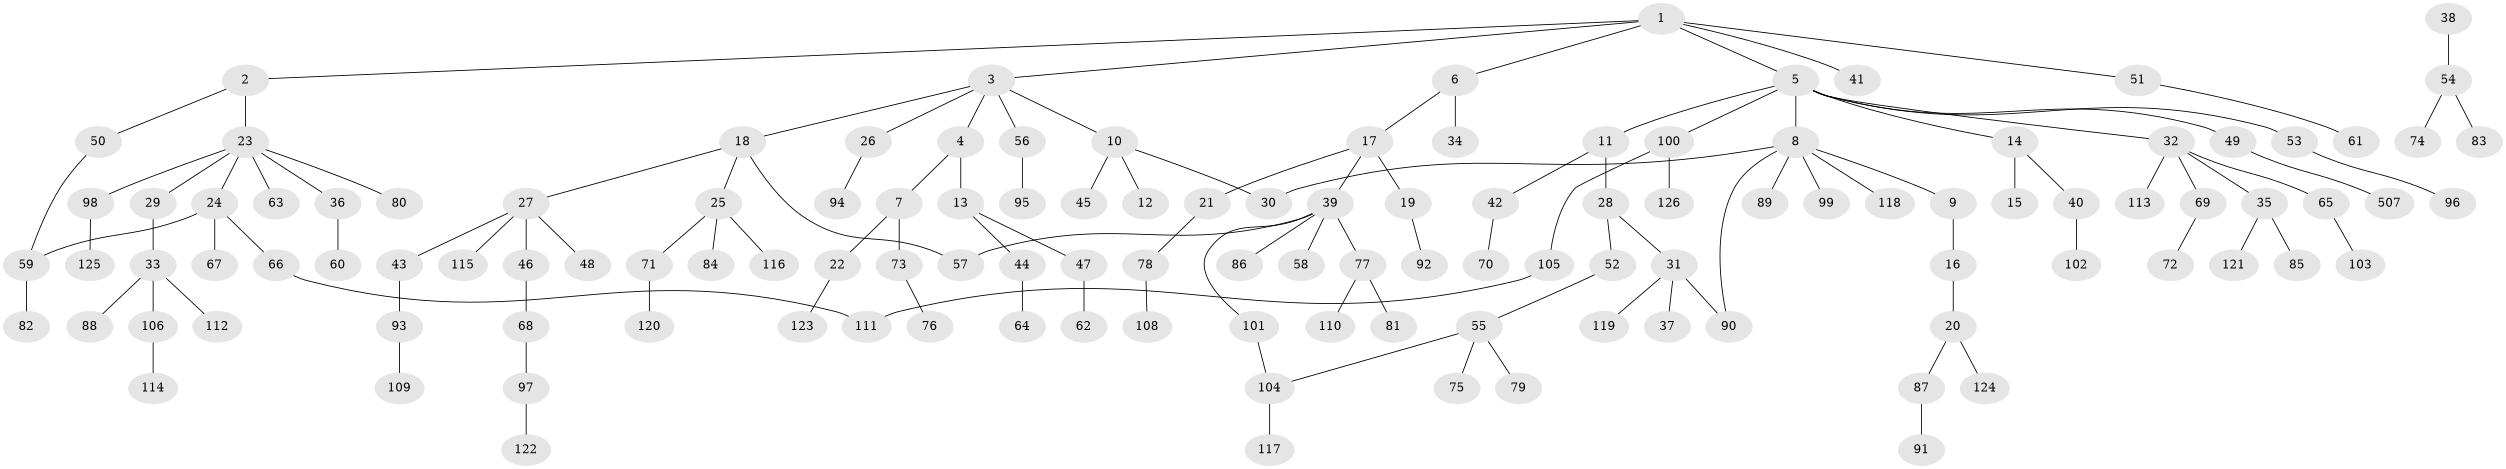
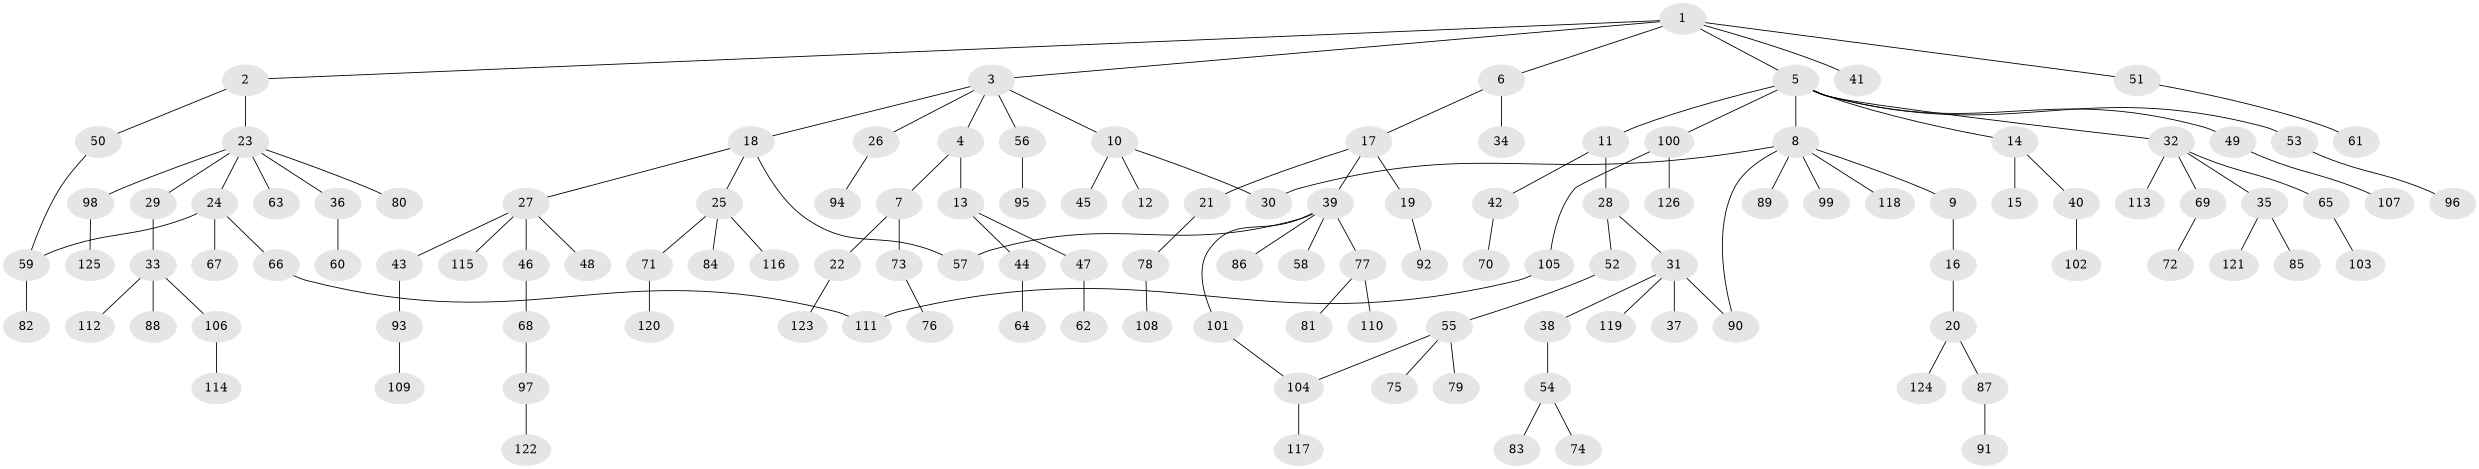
(2390, 204) -> (2390, 204)
none -> (1611, 296)
